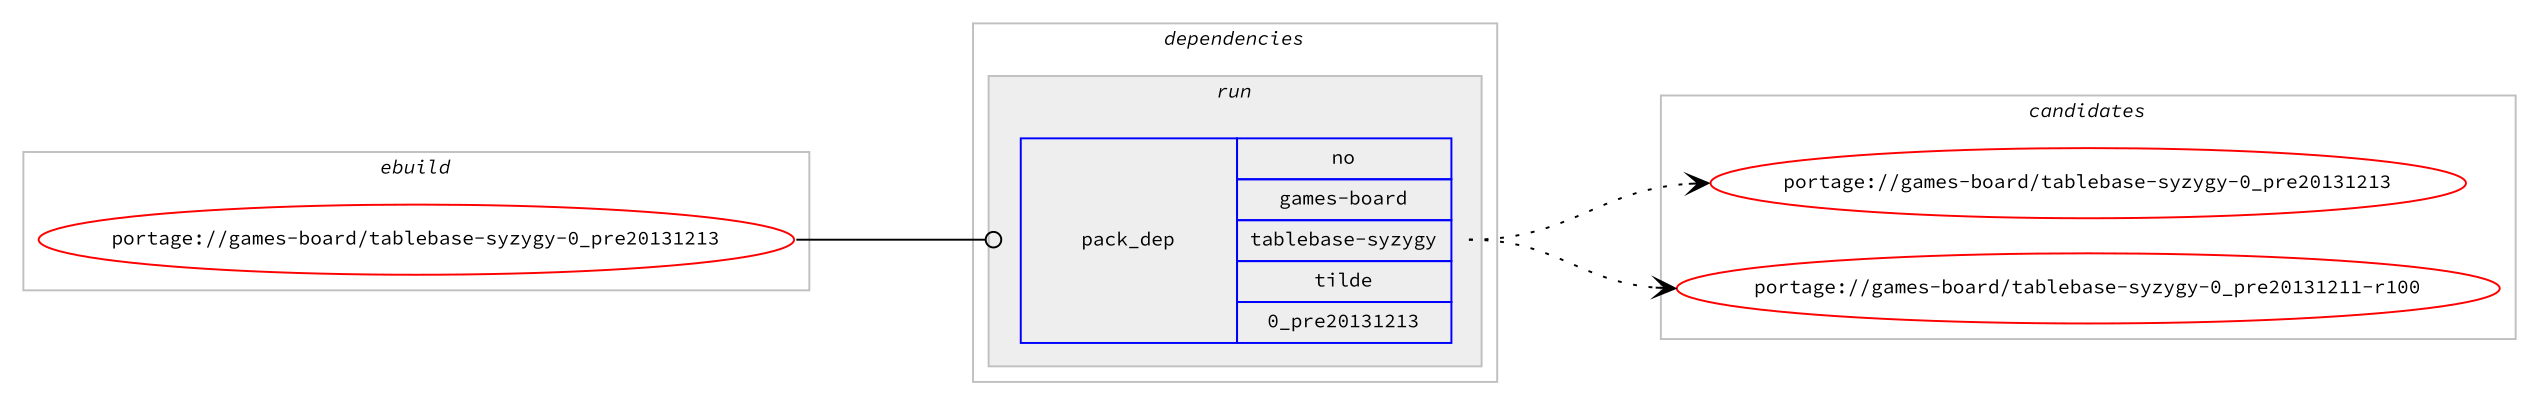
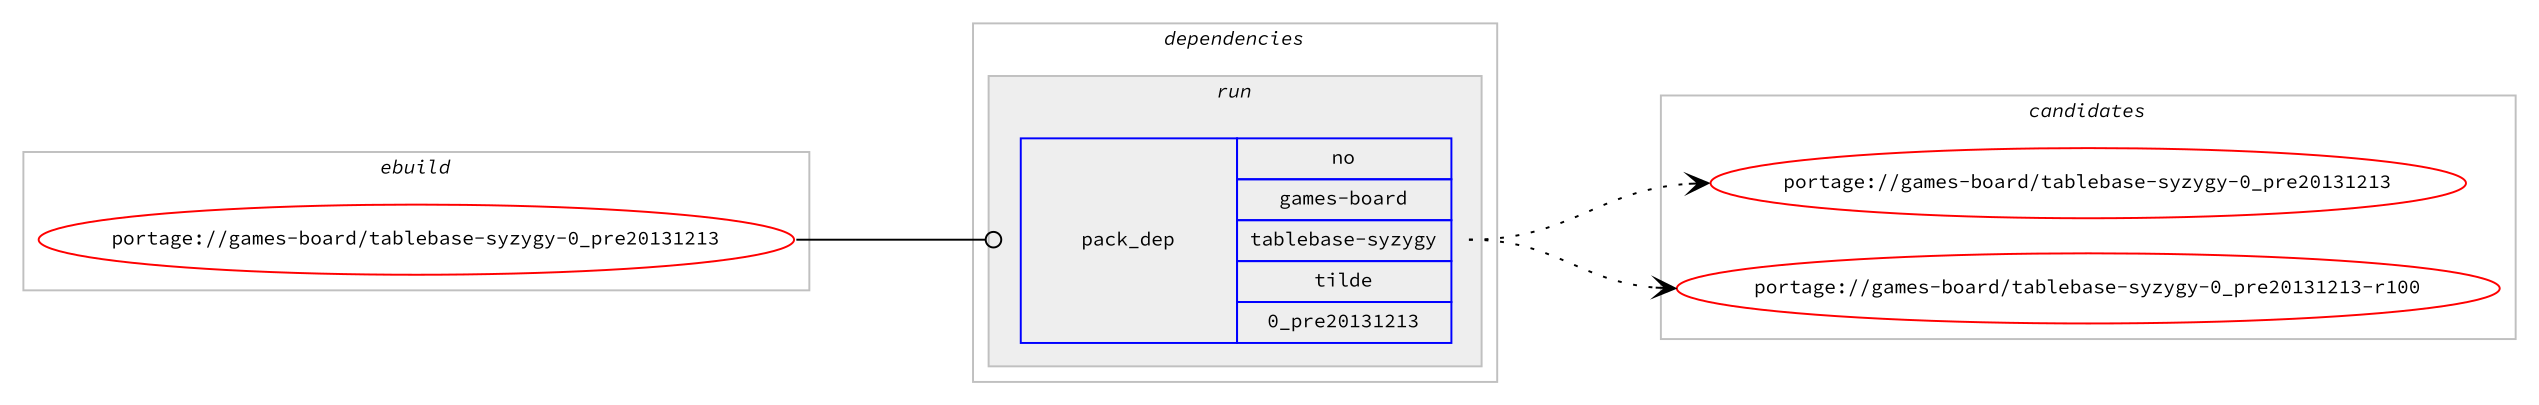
(2088, 288) -> (2088, 288)
